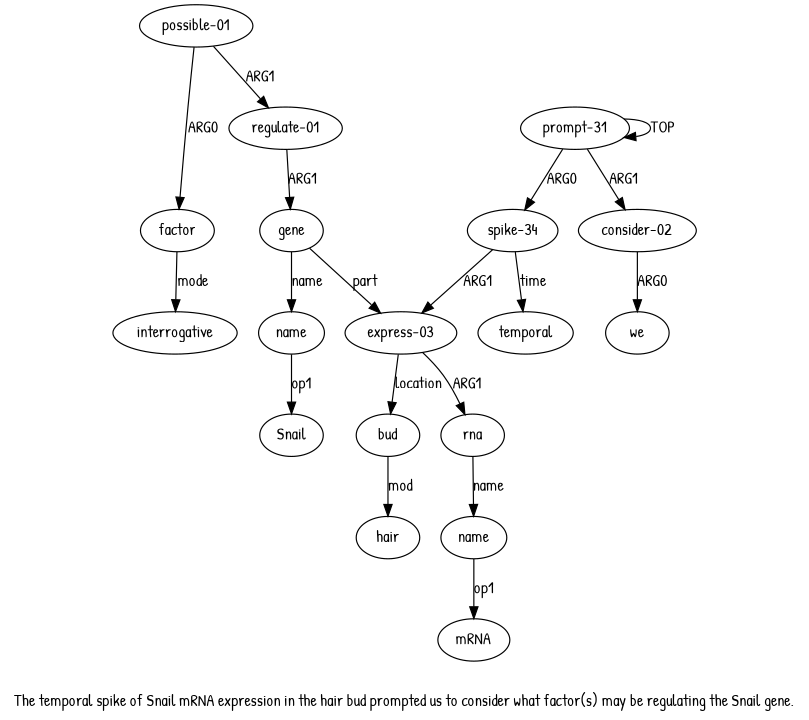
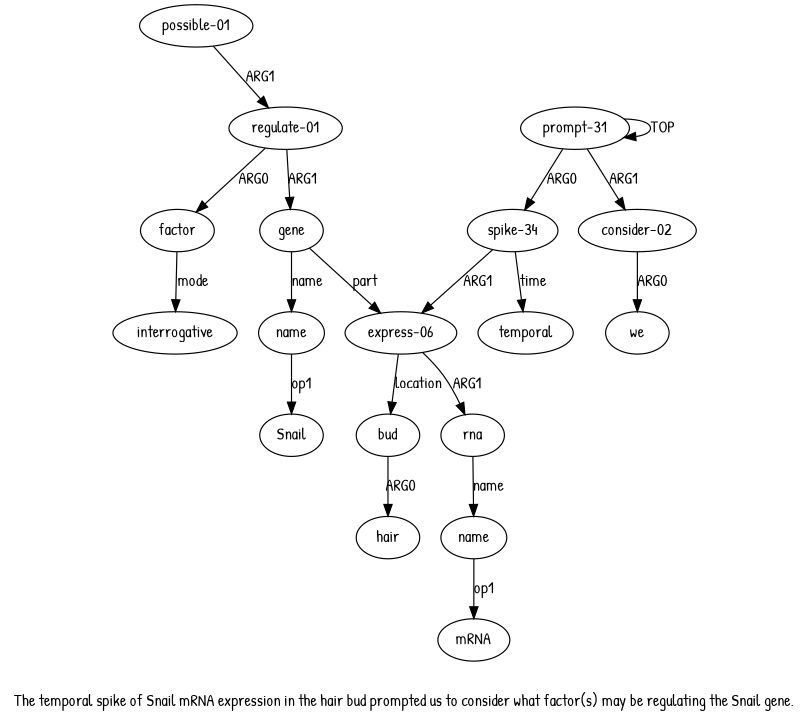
(187, 122) -> (235, 176)
(401, 333) -> (401, 333)
(401, 486) -> (401, 486)
